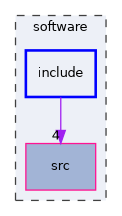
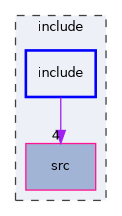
(61, 28) -> (61, 28)
